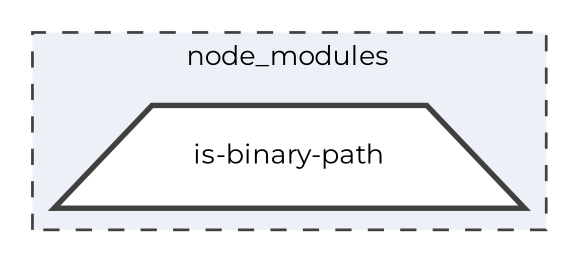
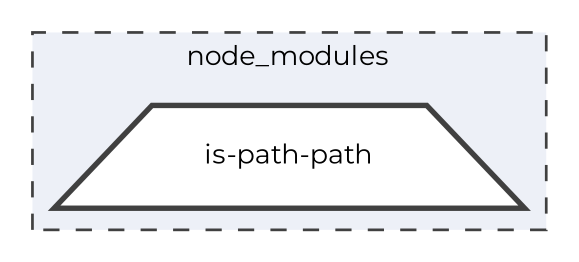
(289, 157) -> (289, 157)
